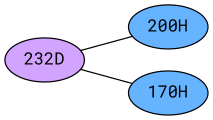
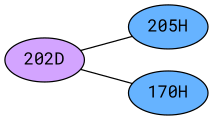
(168, 27) -> (168, 27)
(45, 60) -> (45, 60)
